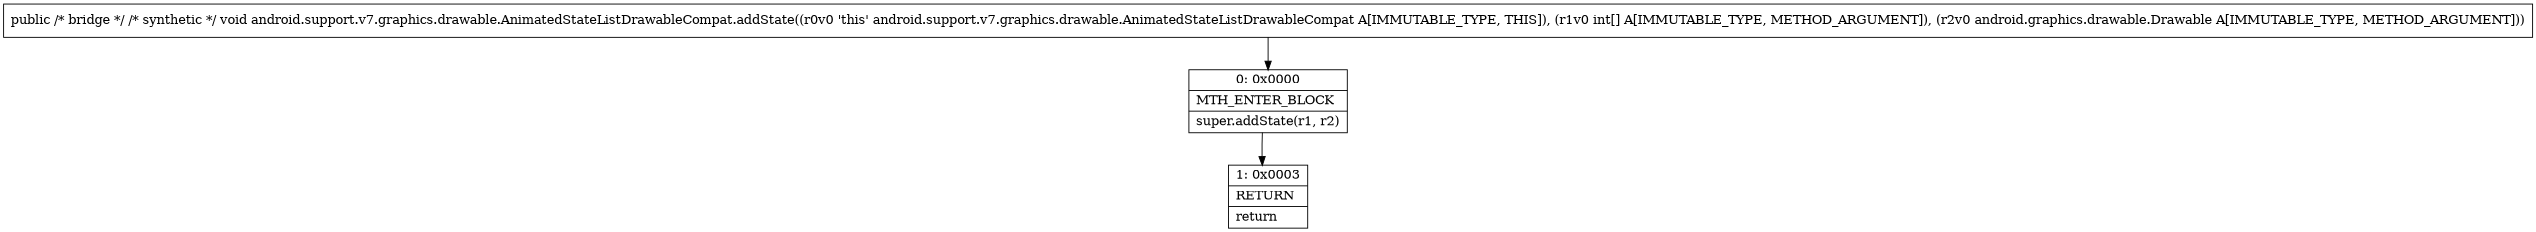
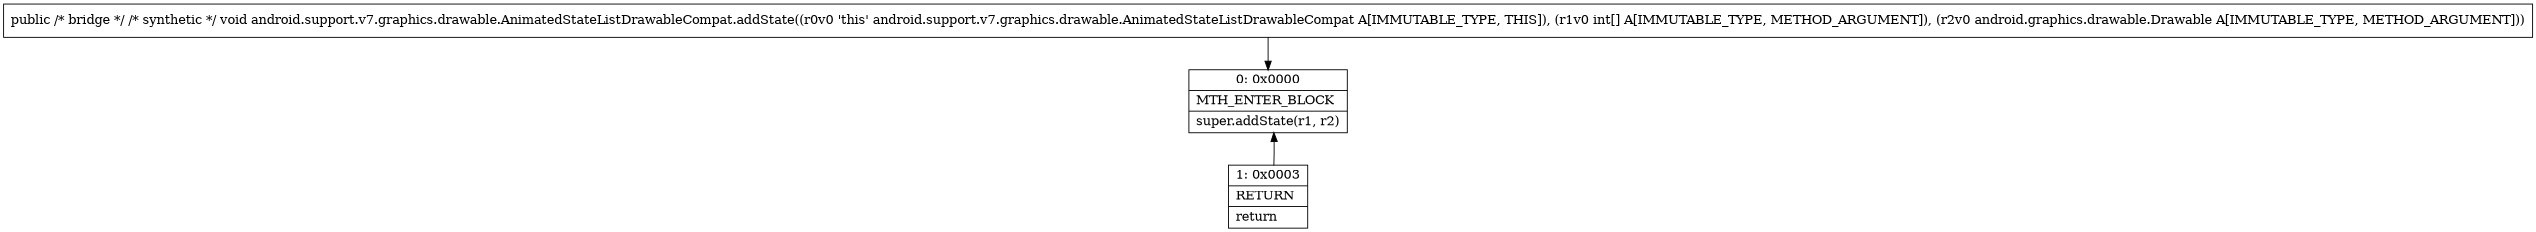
(1262, 144) -> (1274, 154)
